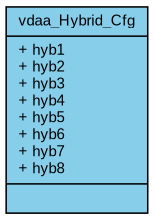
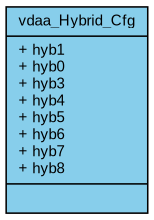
(42, 67) -> (42, 67)
